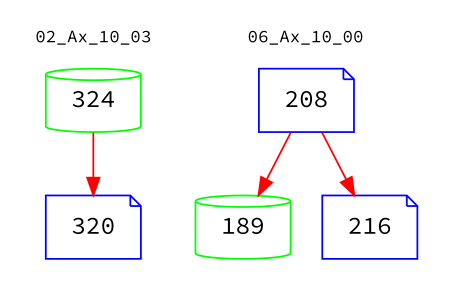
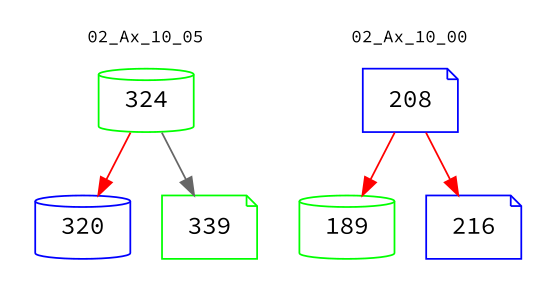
(94, 38) -> (146, 38)
(306, 38) -> (410, 38)
(93, 227) -> (83, 227)
none -> (210, 227)
